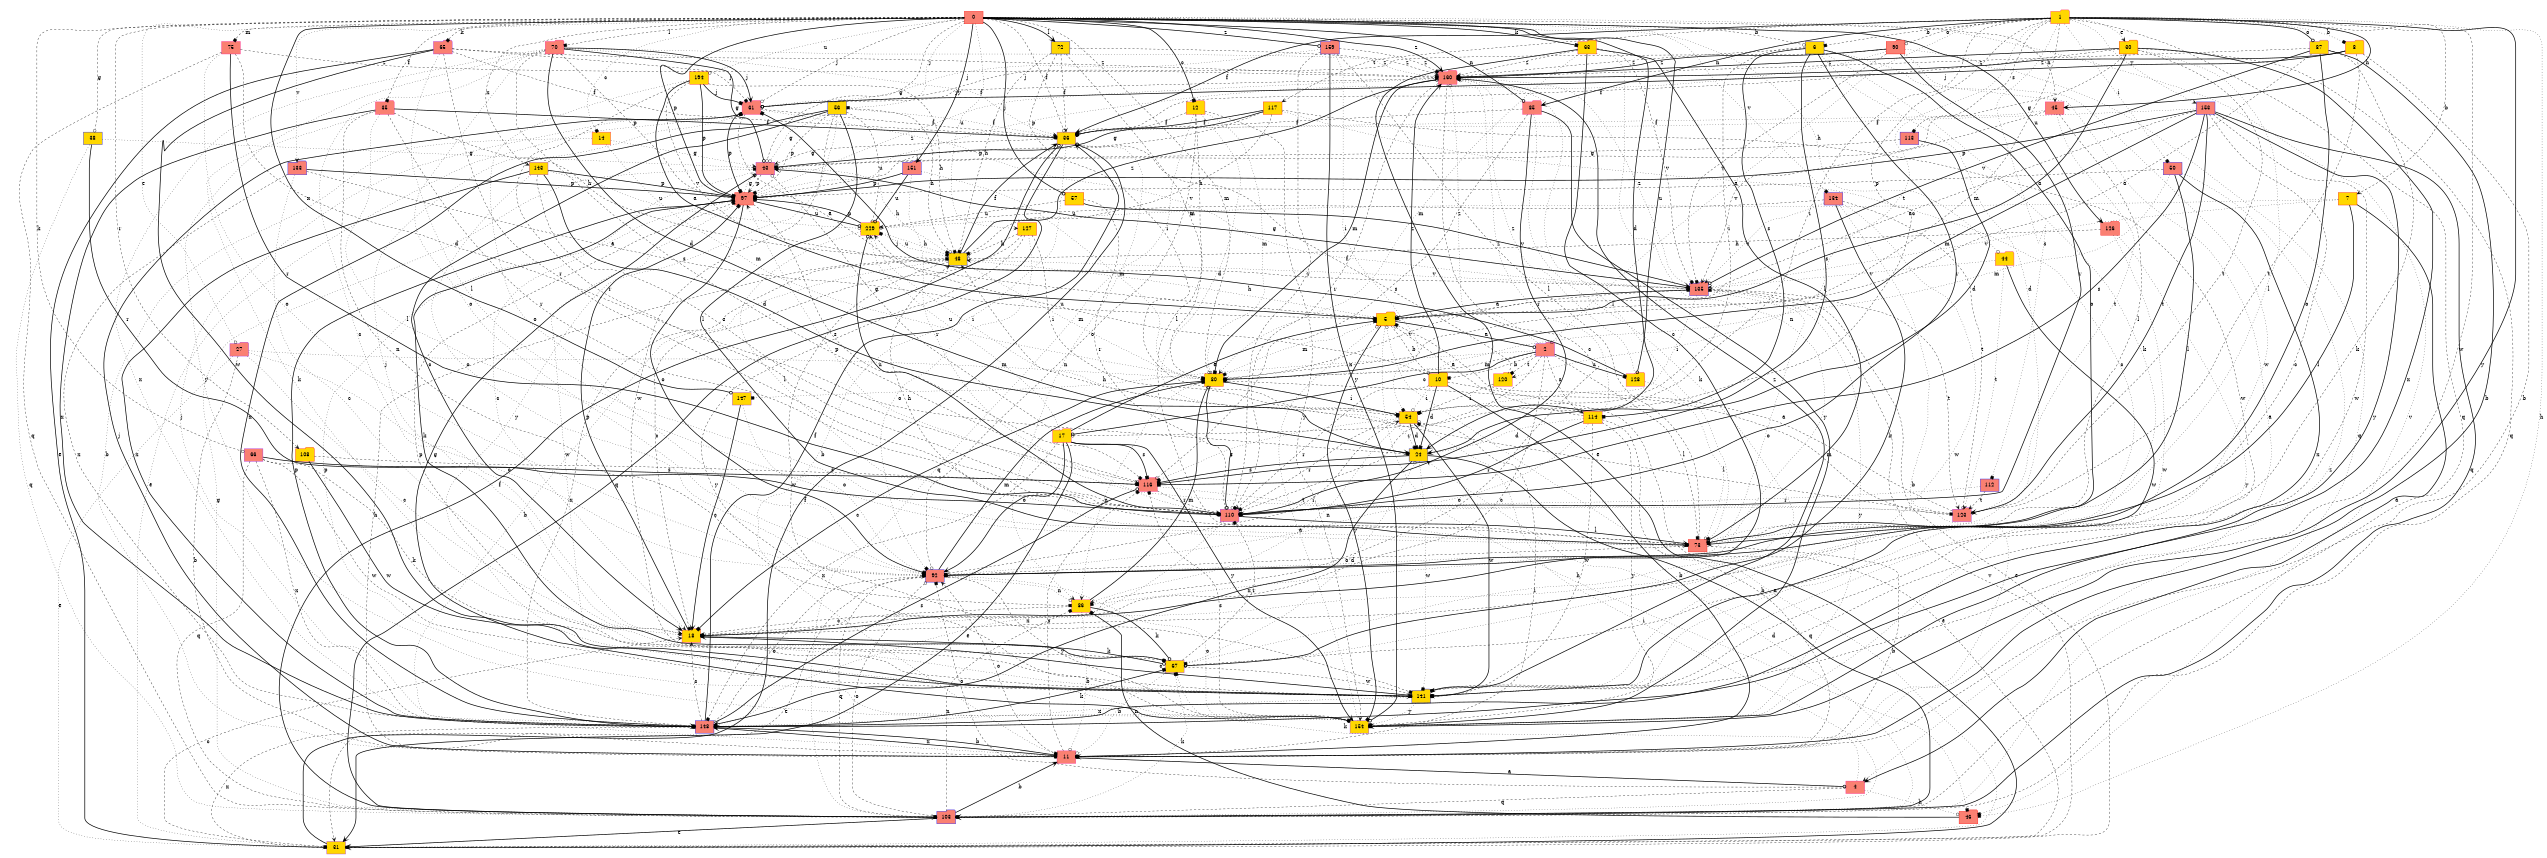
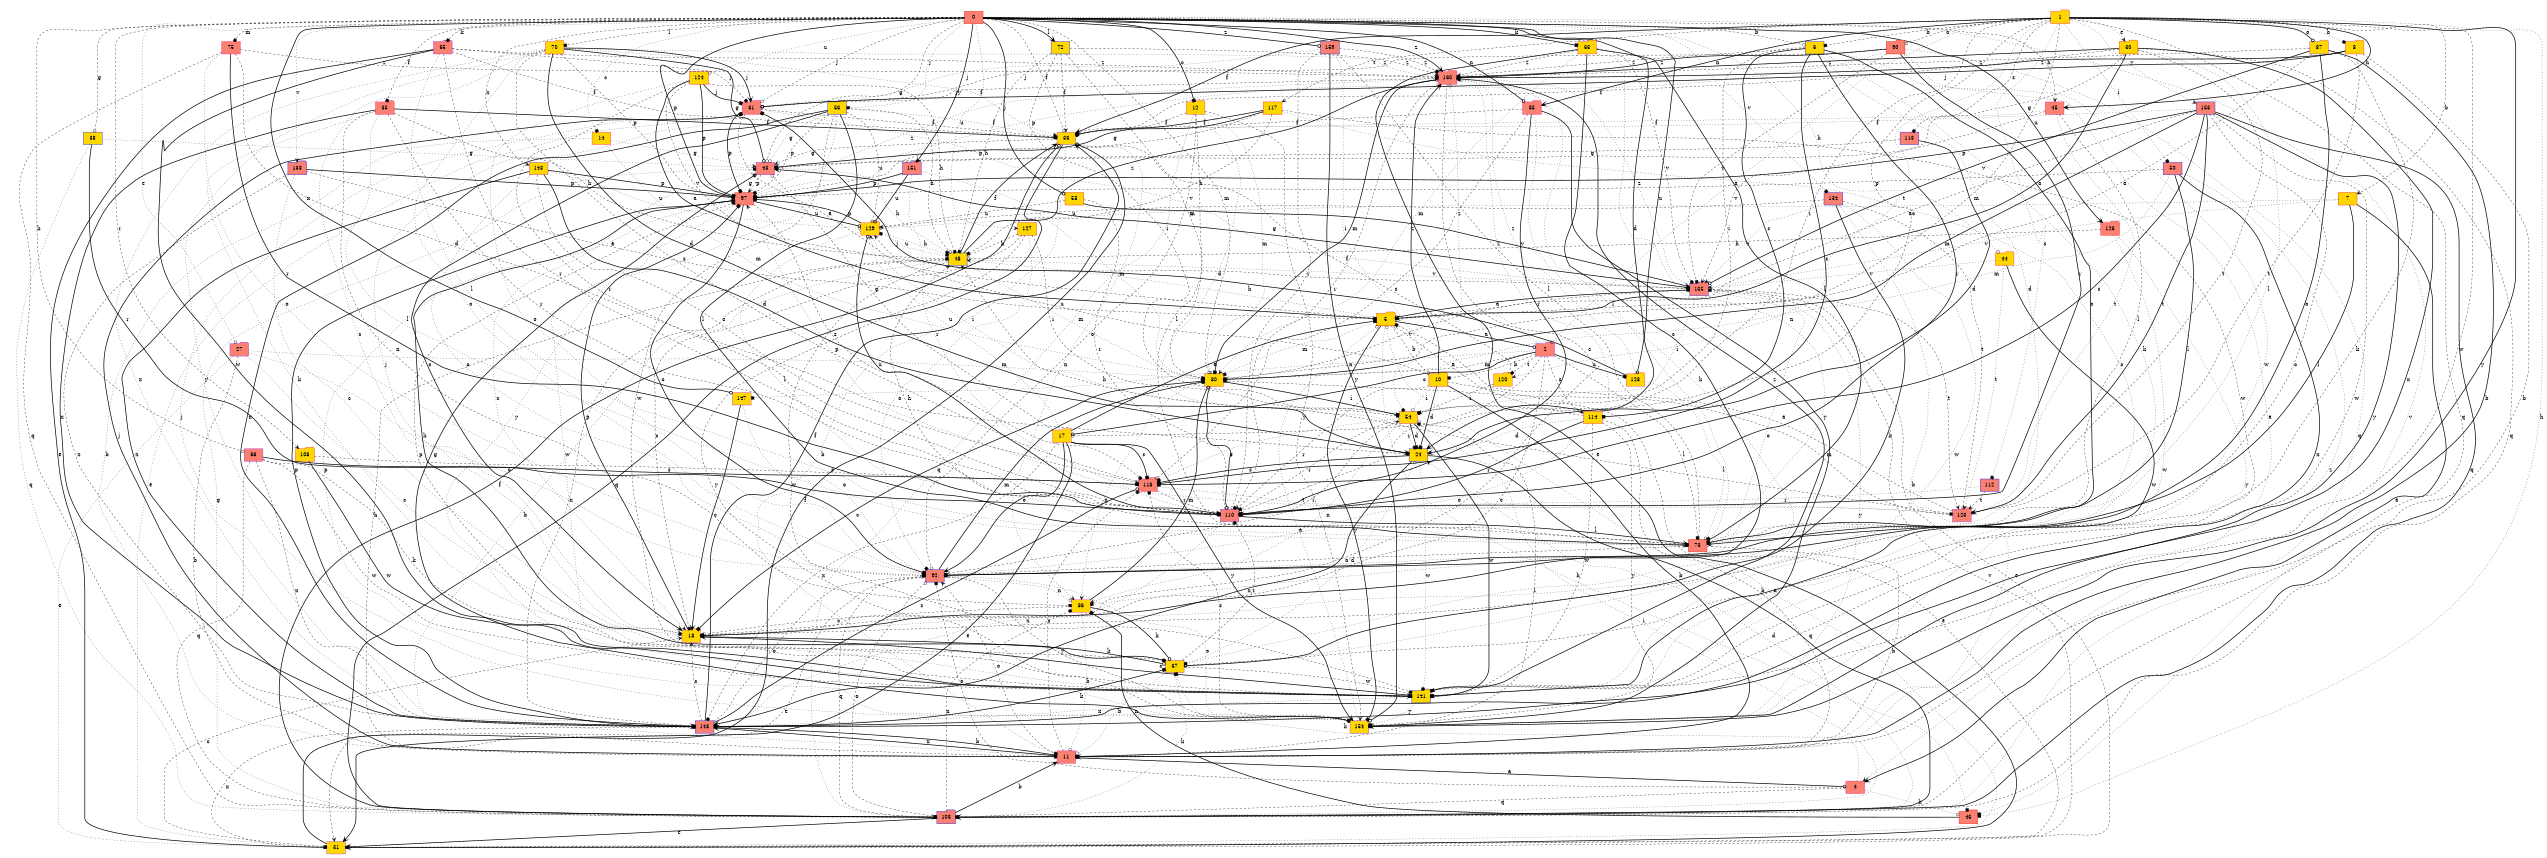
(555, 48) -> (555, 48)
(699, 78) -> (699, 78)
(1074, 199) -> (1074, 199)
(870, 229) -> (870, 229)
